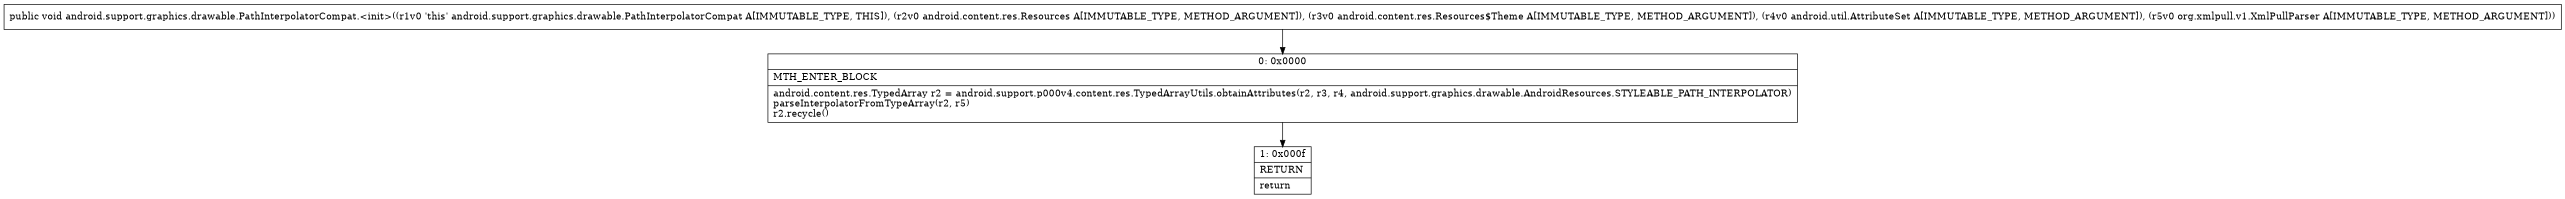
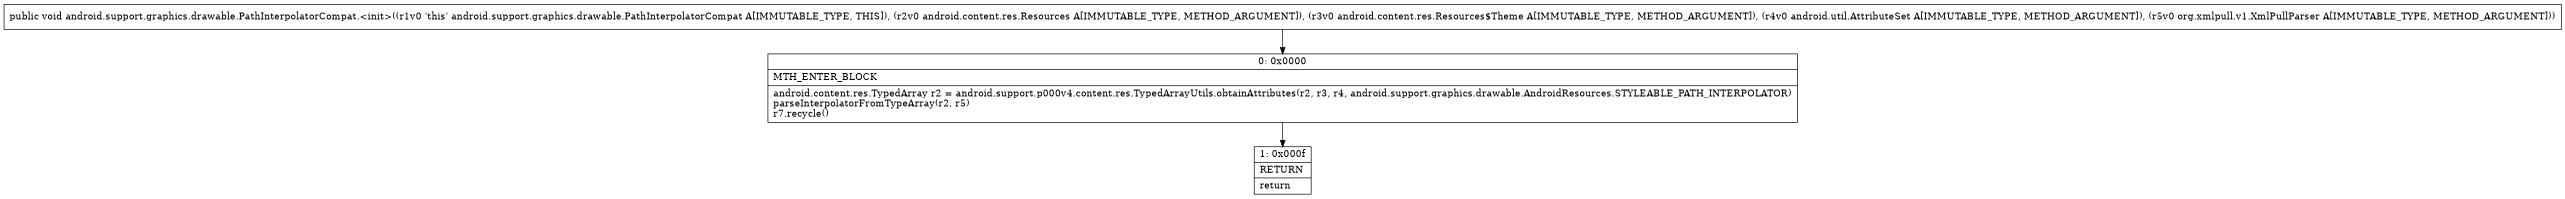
(801, 114) -> (801, 114)
